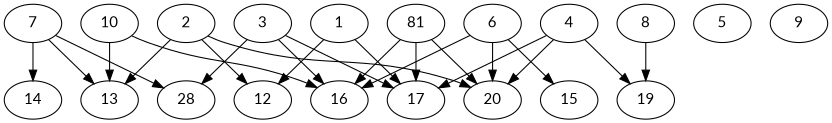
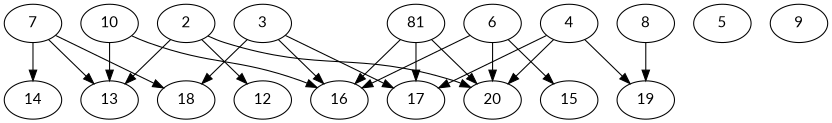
(339, 23) -> none
(186, 100) -> (186, 100)
